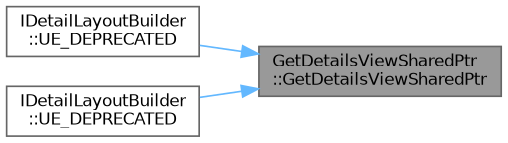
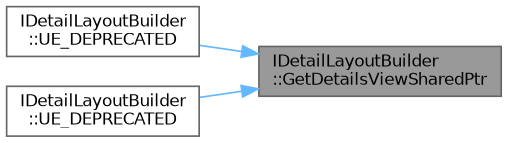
(380, 71) -> (380, 71)
